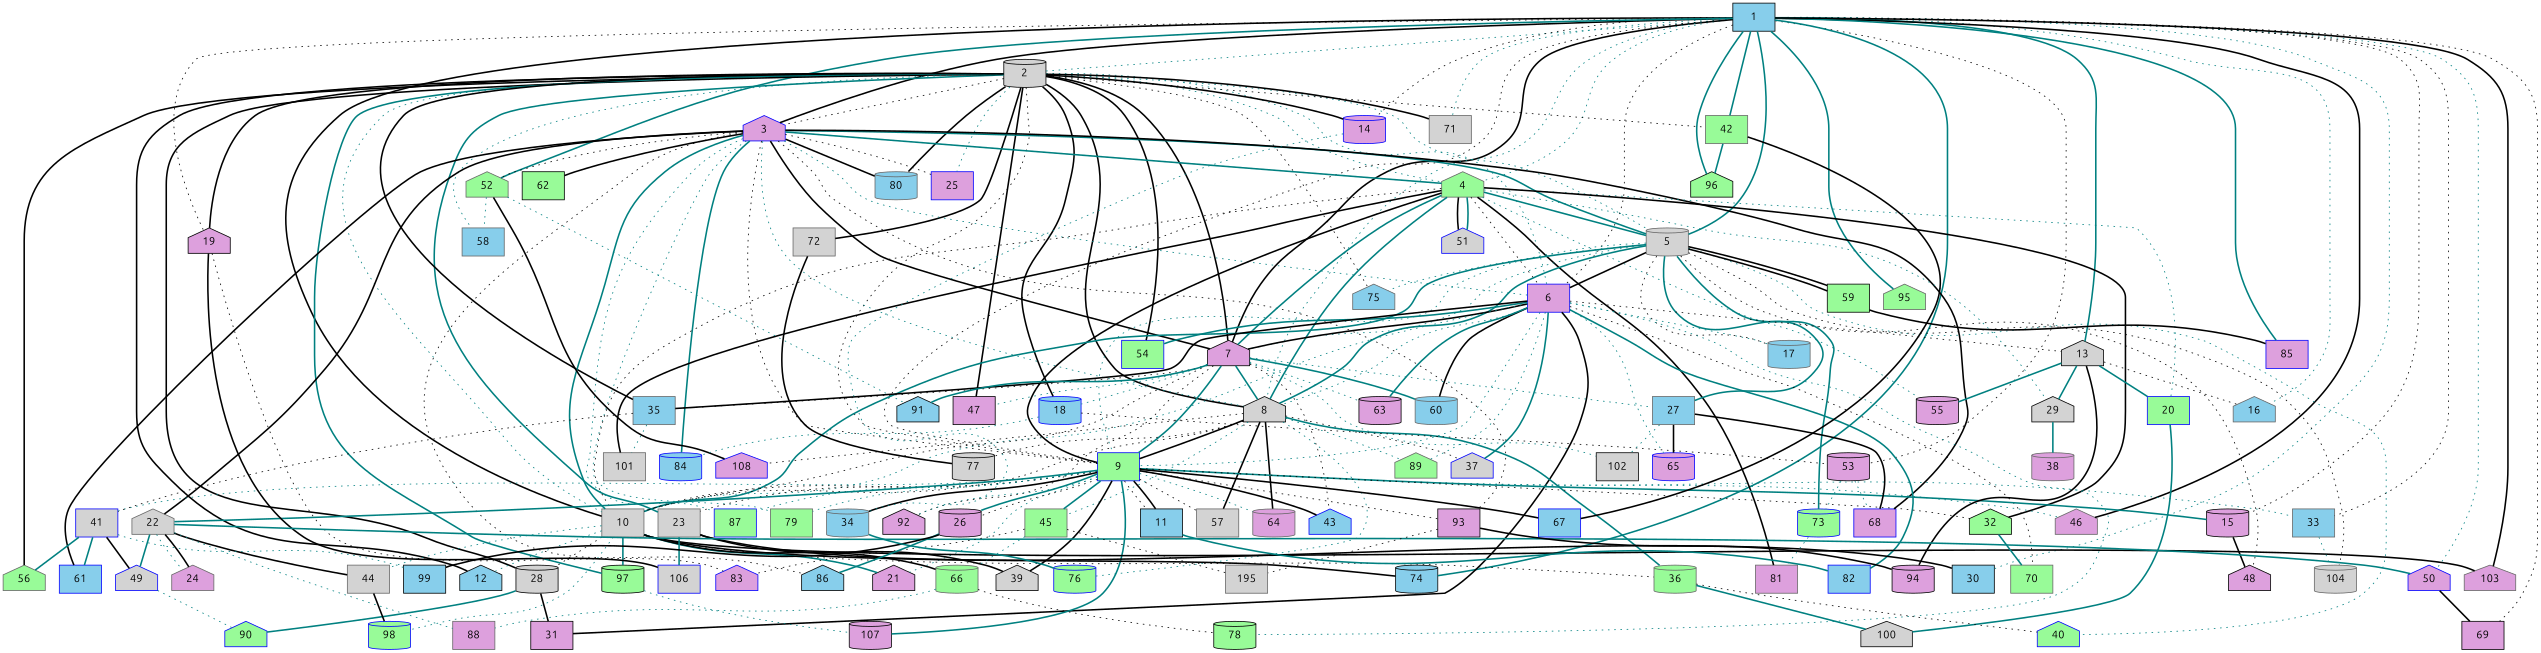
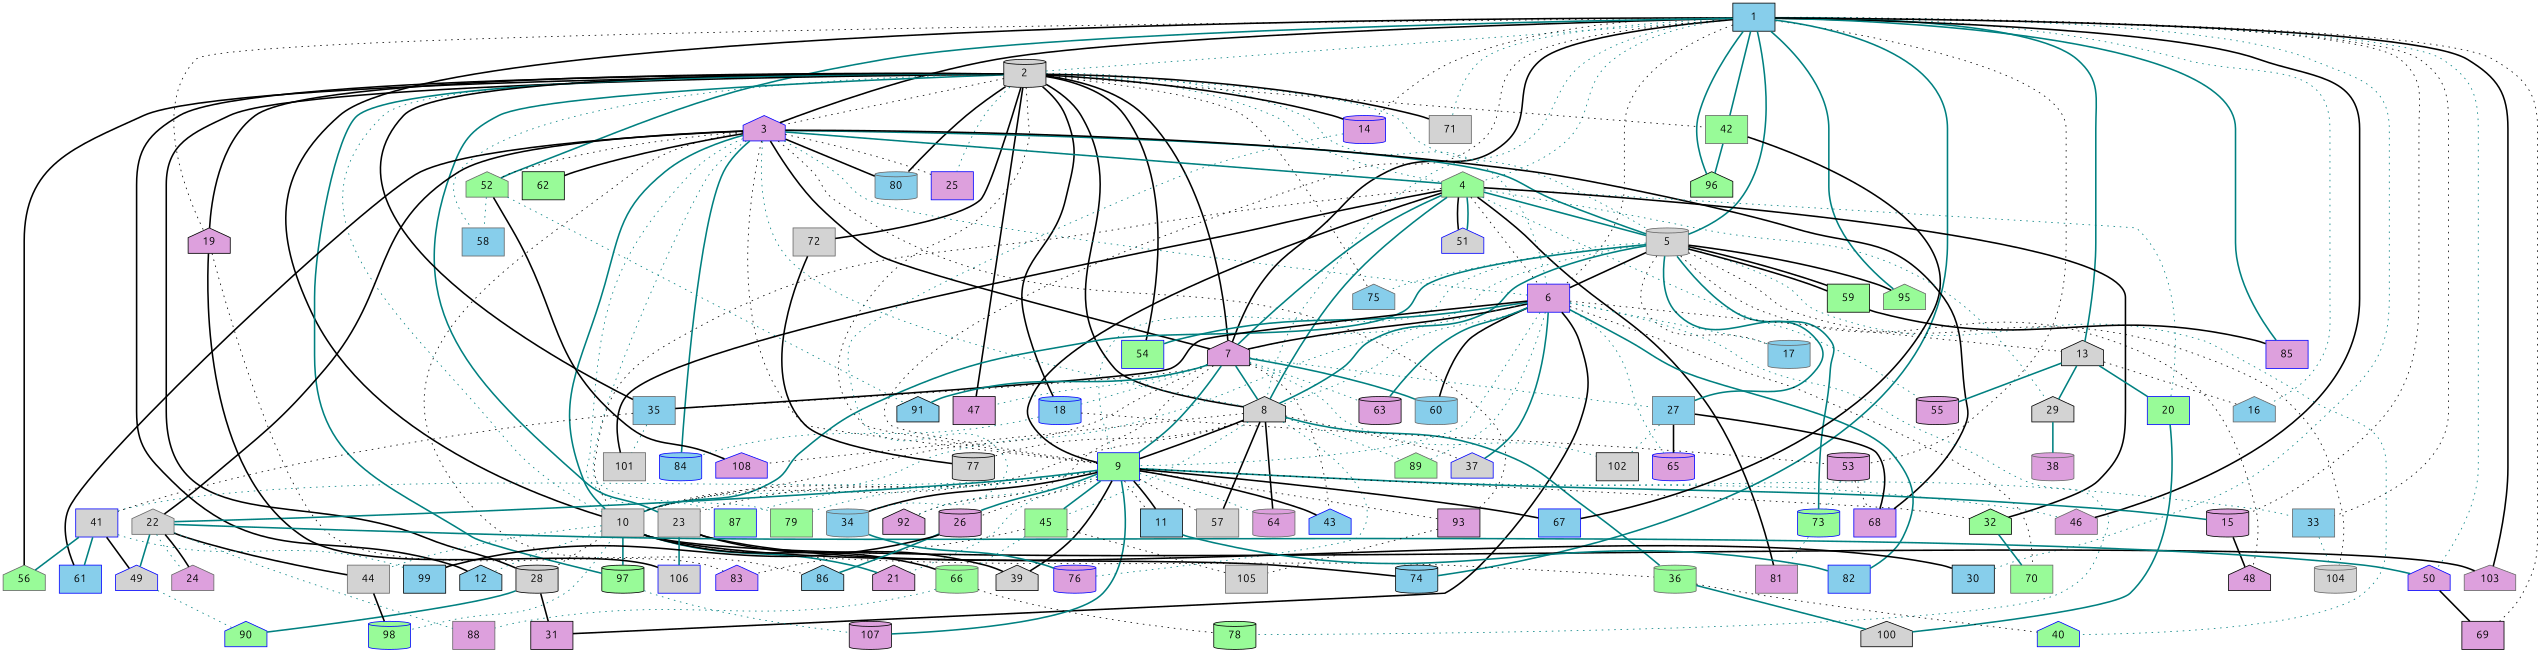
none -> (1791, 262)
(1864, 501) -> (1864, 501)
(1075, 579) -> (1075, 579)
(1247, 579) -> (1247, 579)
(1913, 579) -> none
